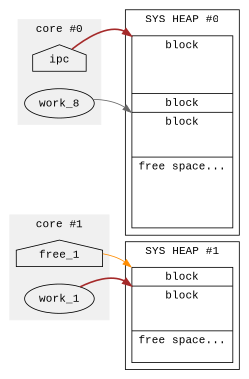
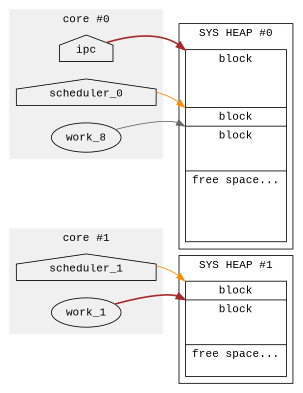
none -> (86, 94)
(59, 255) -> (86, 269)
